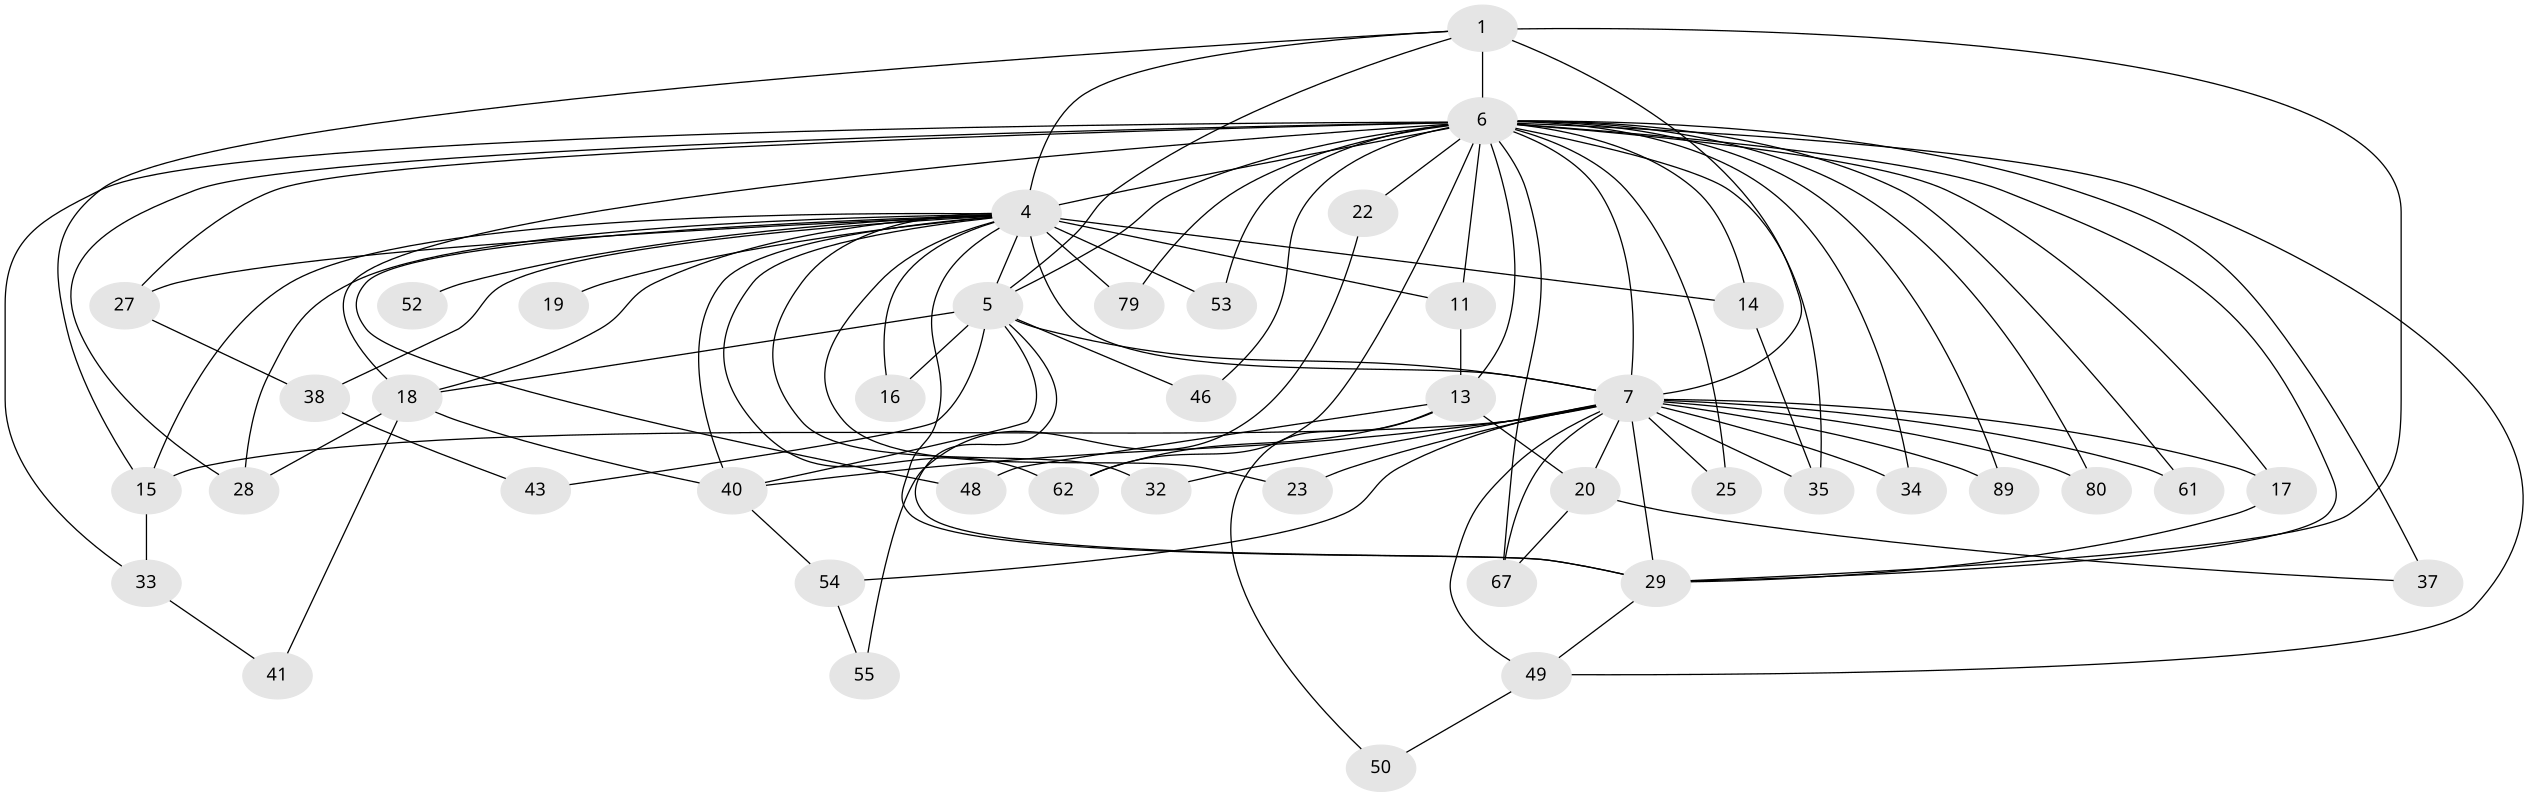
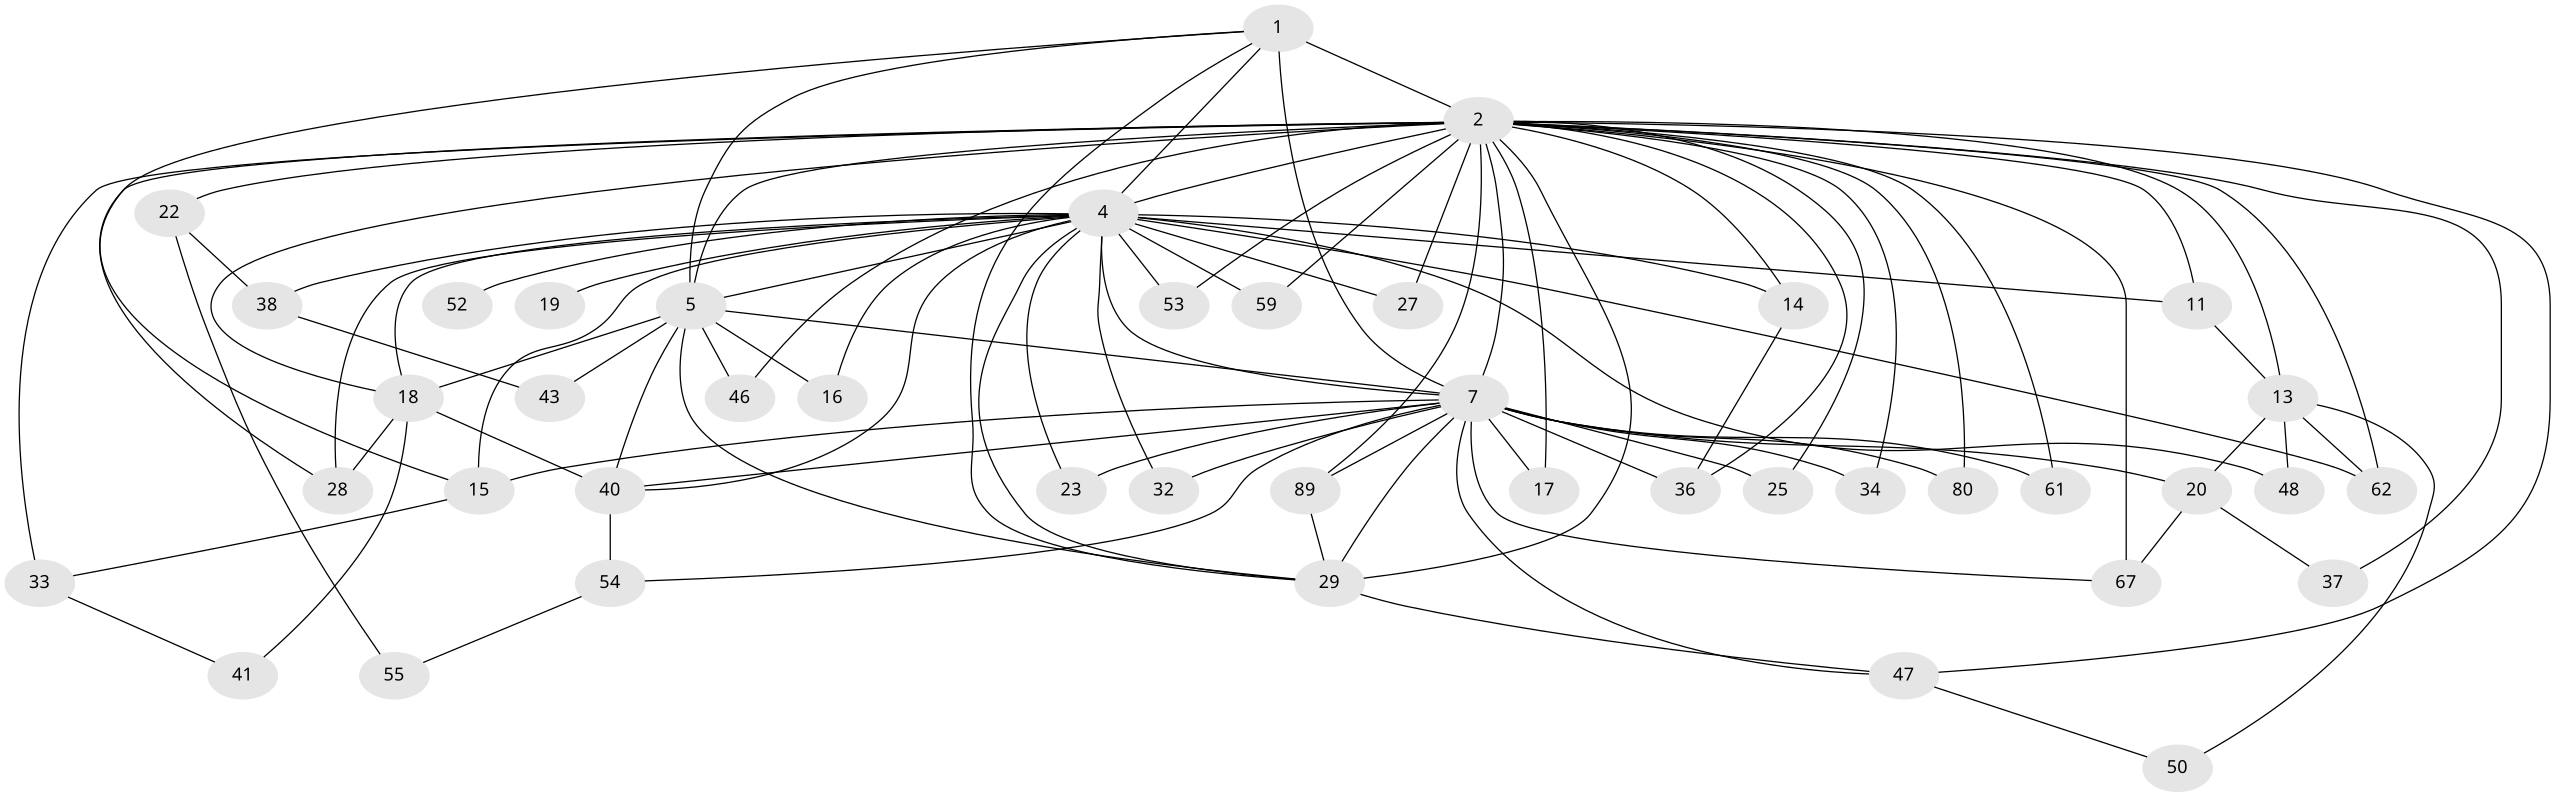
(1483, 121) -> (1479, 121)
(1129, 306) -> (1267, 306)
(226, 355) -> (218, 260)
(1819, 491) -> (1686, 491)
(2075, 549) -> (1318, 537)
(1537, 676) -> (1904, 676)
